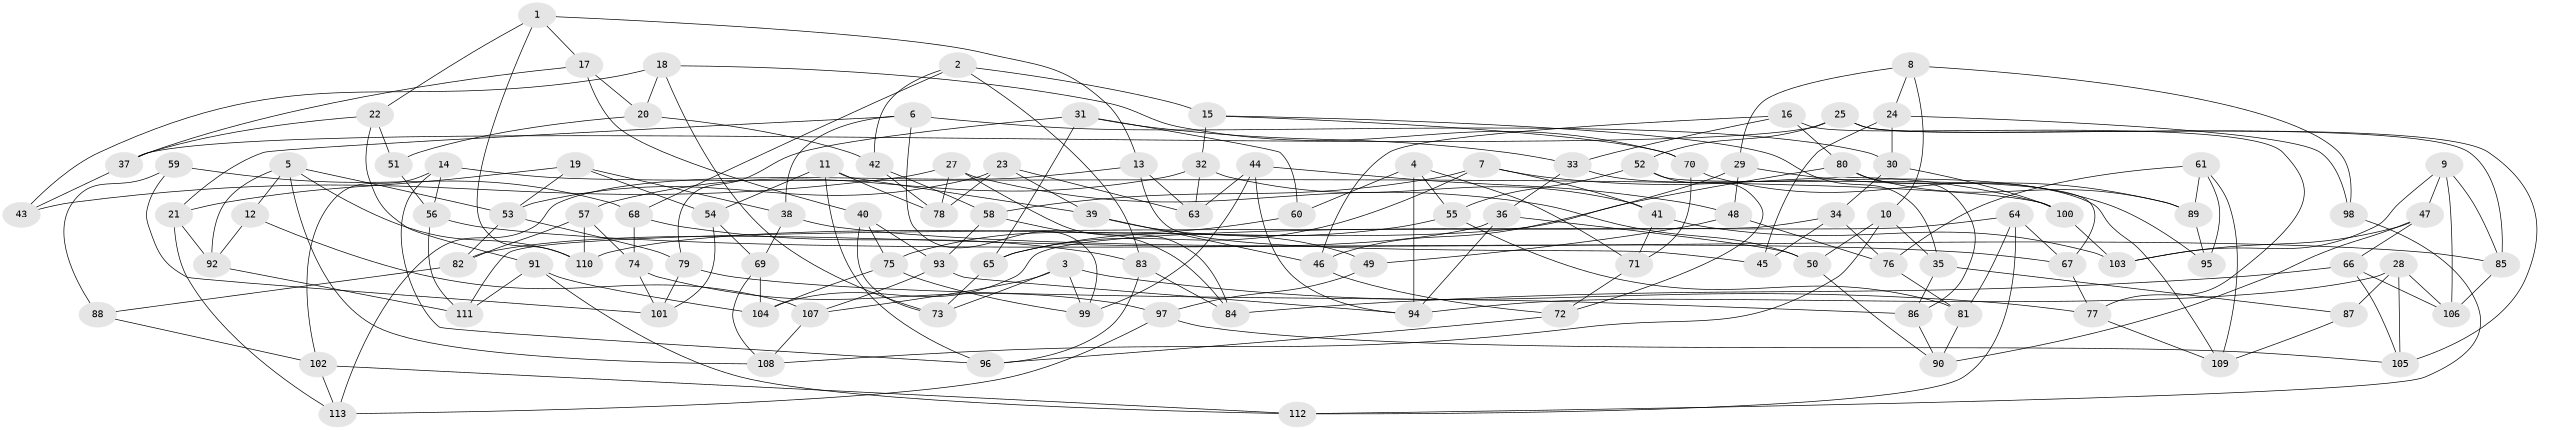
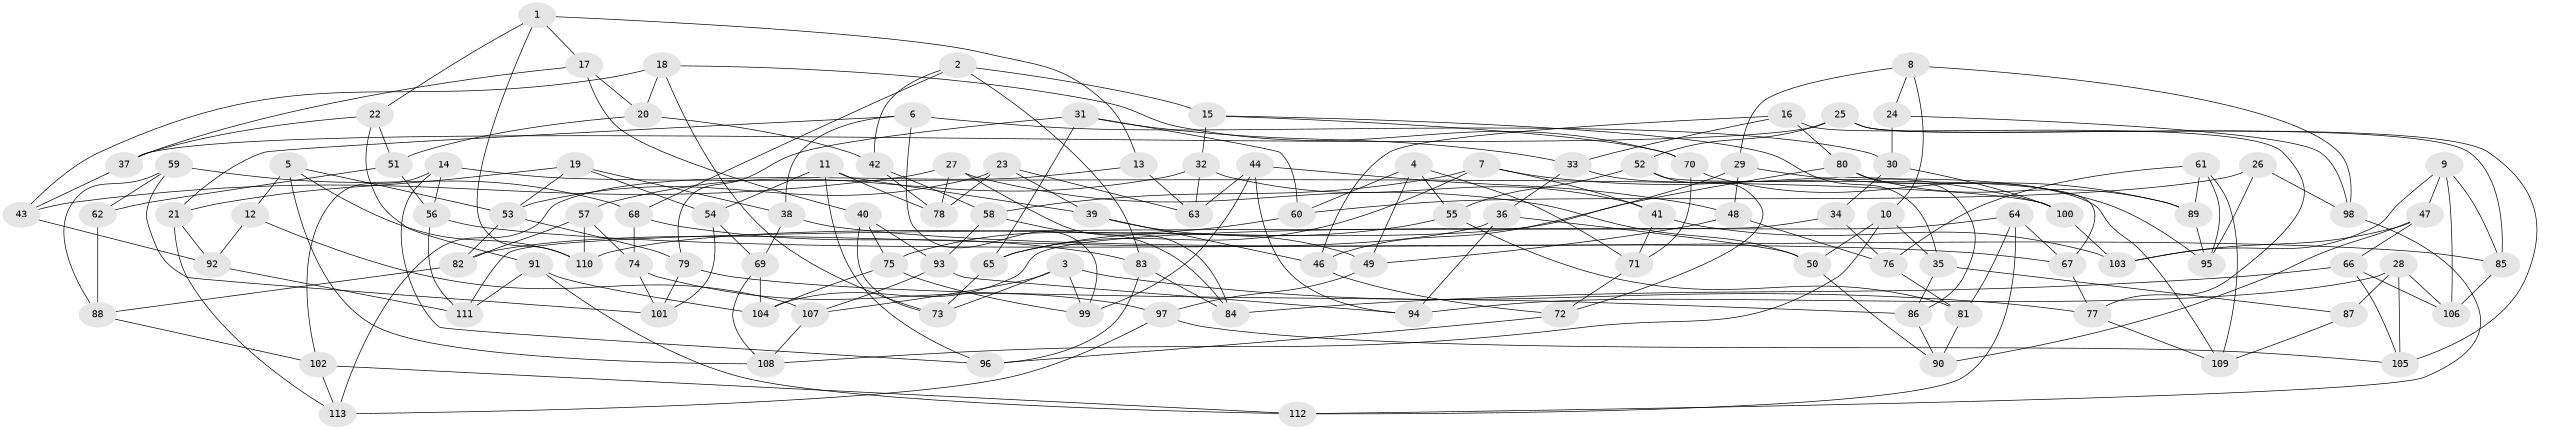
none -> (2258, 165)
(230, 196) -> (117, 240)
none -> (98, 215)
(1414, 255) -> (1391, 215)
(1762, 265) -> none
